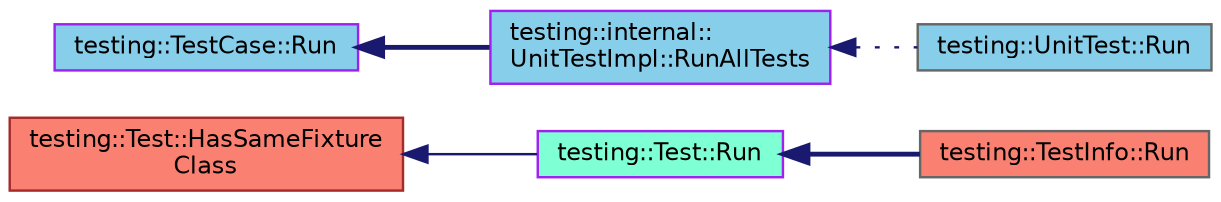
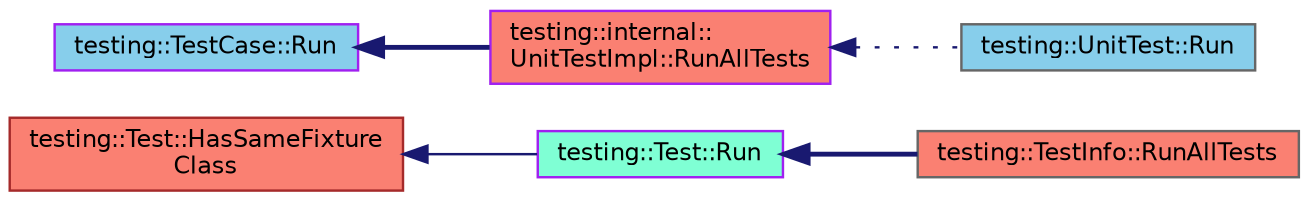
(660, 47) -> (660, 47)
(1065, 154) -> (1108, 154)
